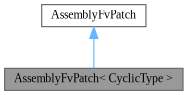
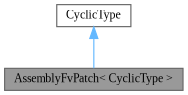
(94, 16) -> (94, 16)
